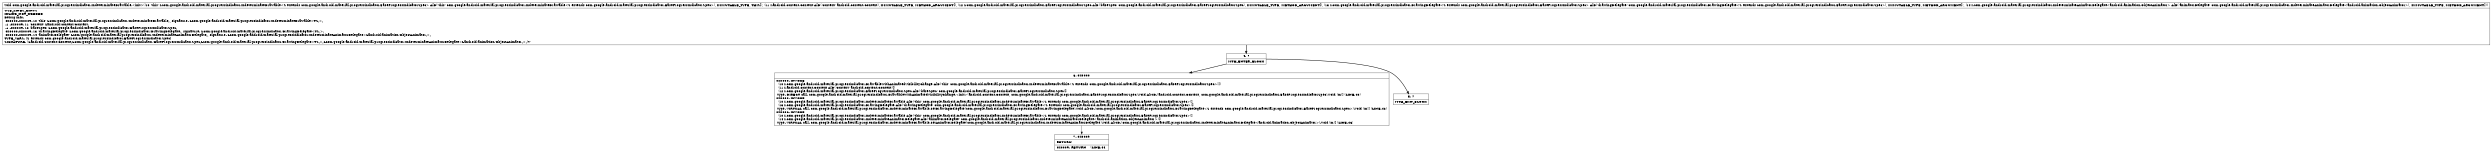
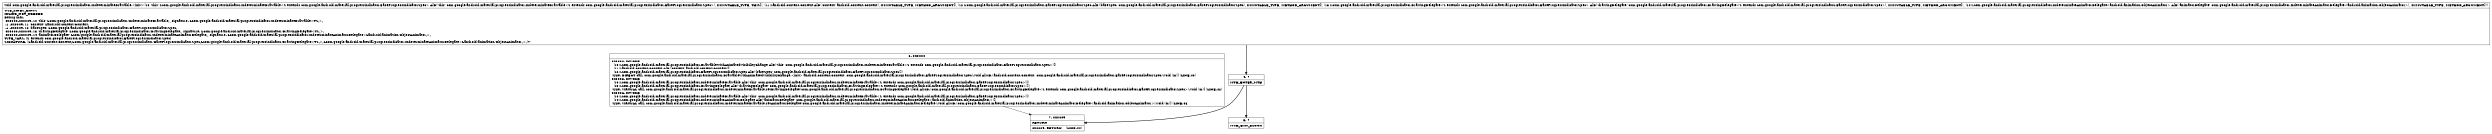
(1246, 61) -> (1246, 82)
(1209, 68) -> (1171, 118)
